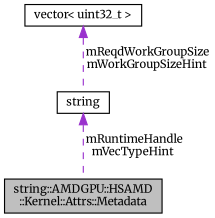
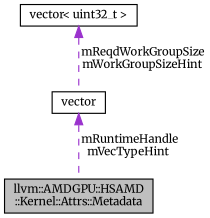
(83, 103) -> (79, 103)
(83, 196) -> (79, 196)
